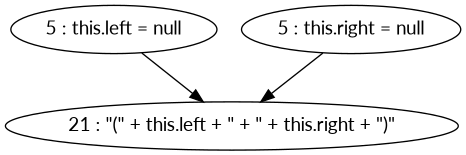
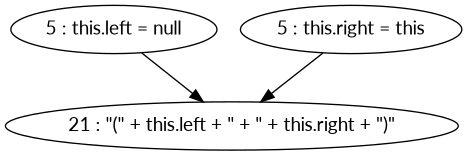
(351, 29) -> (351, 29)
